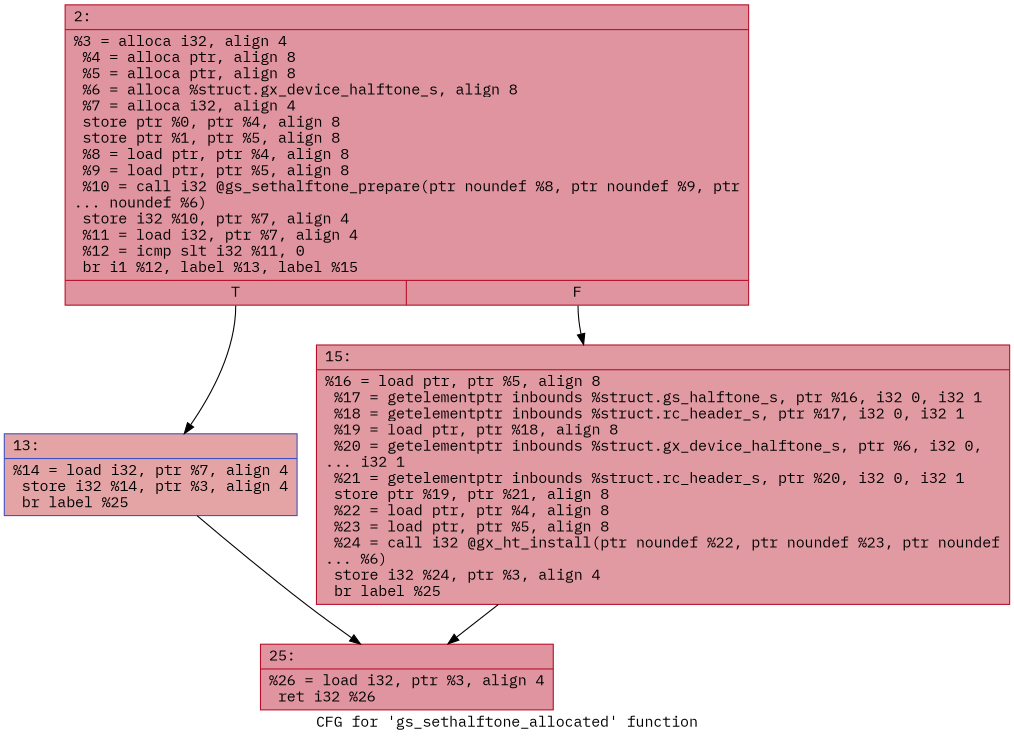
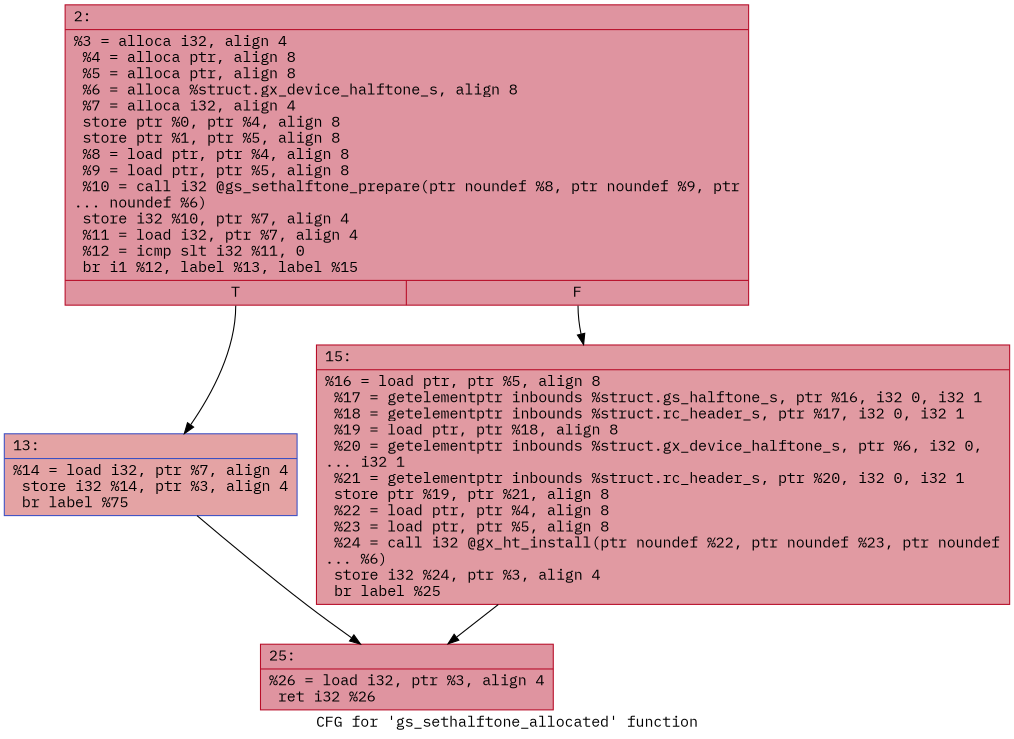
(71, 503) -> (71, 503)
